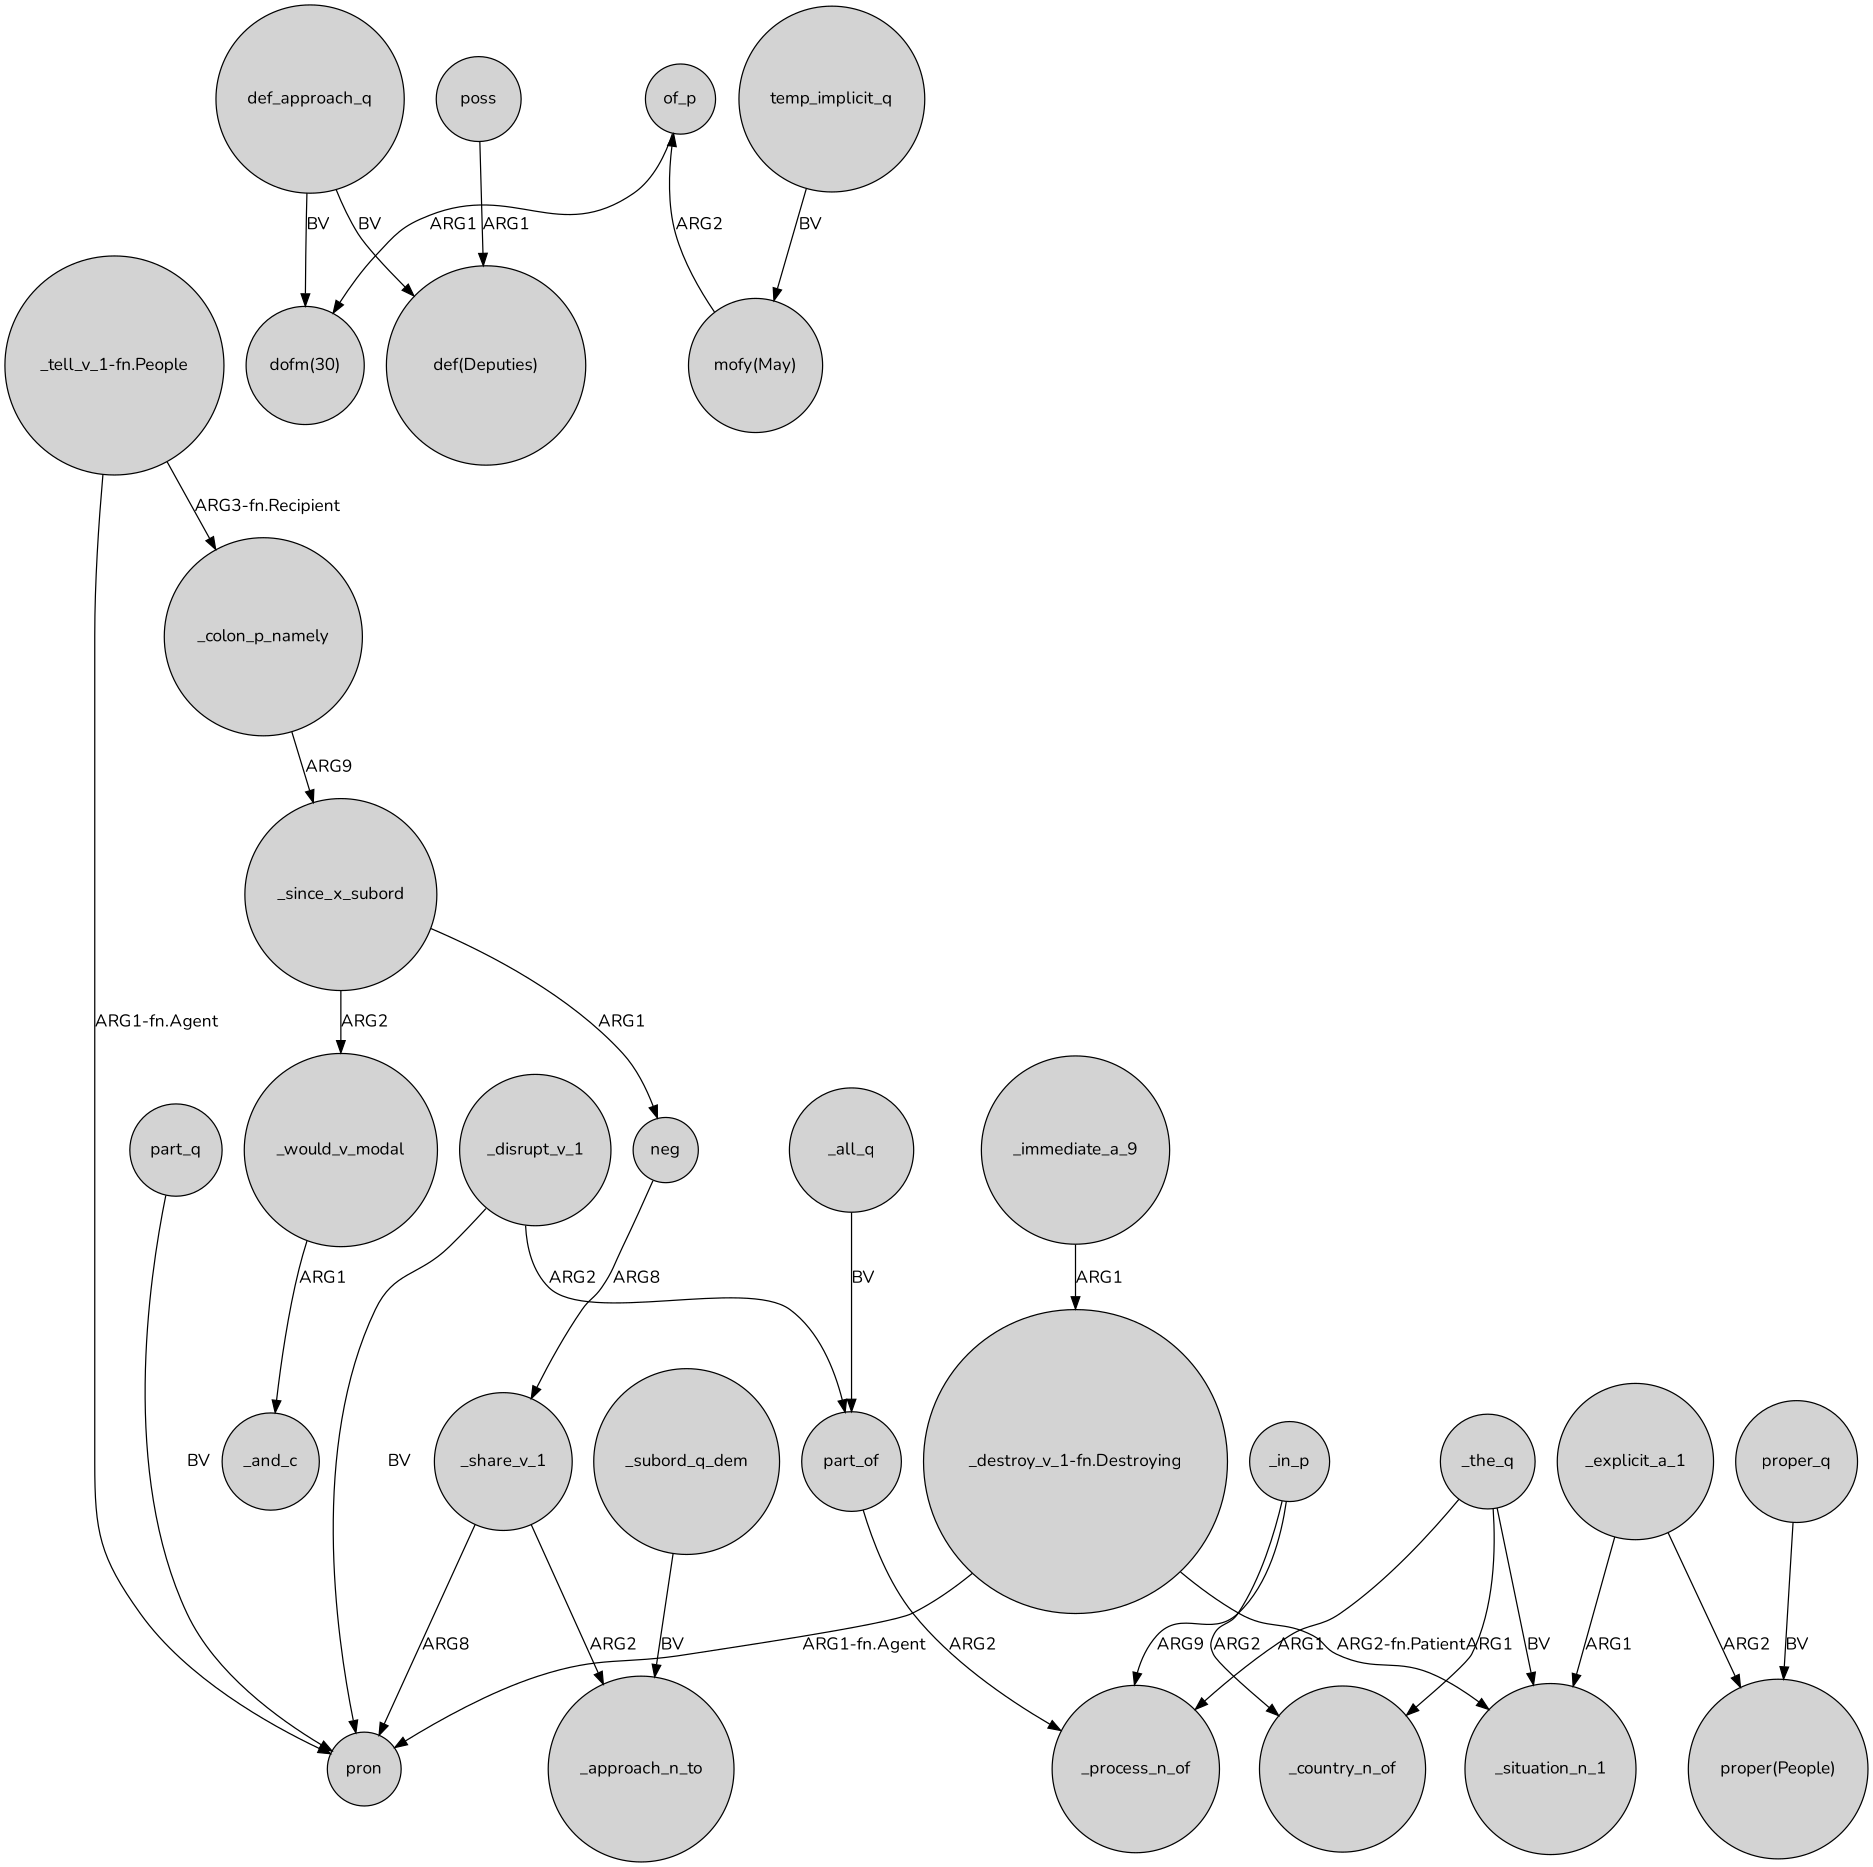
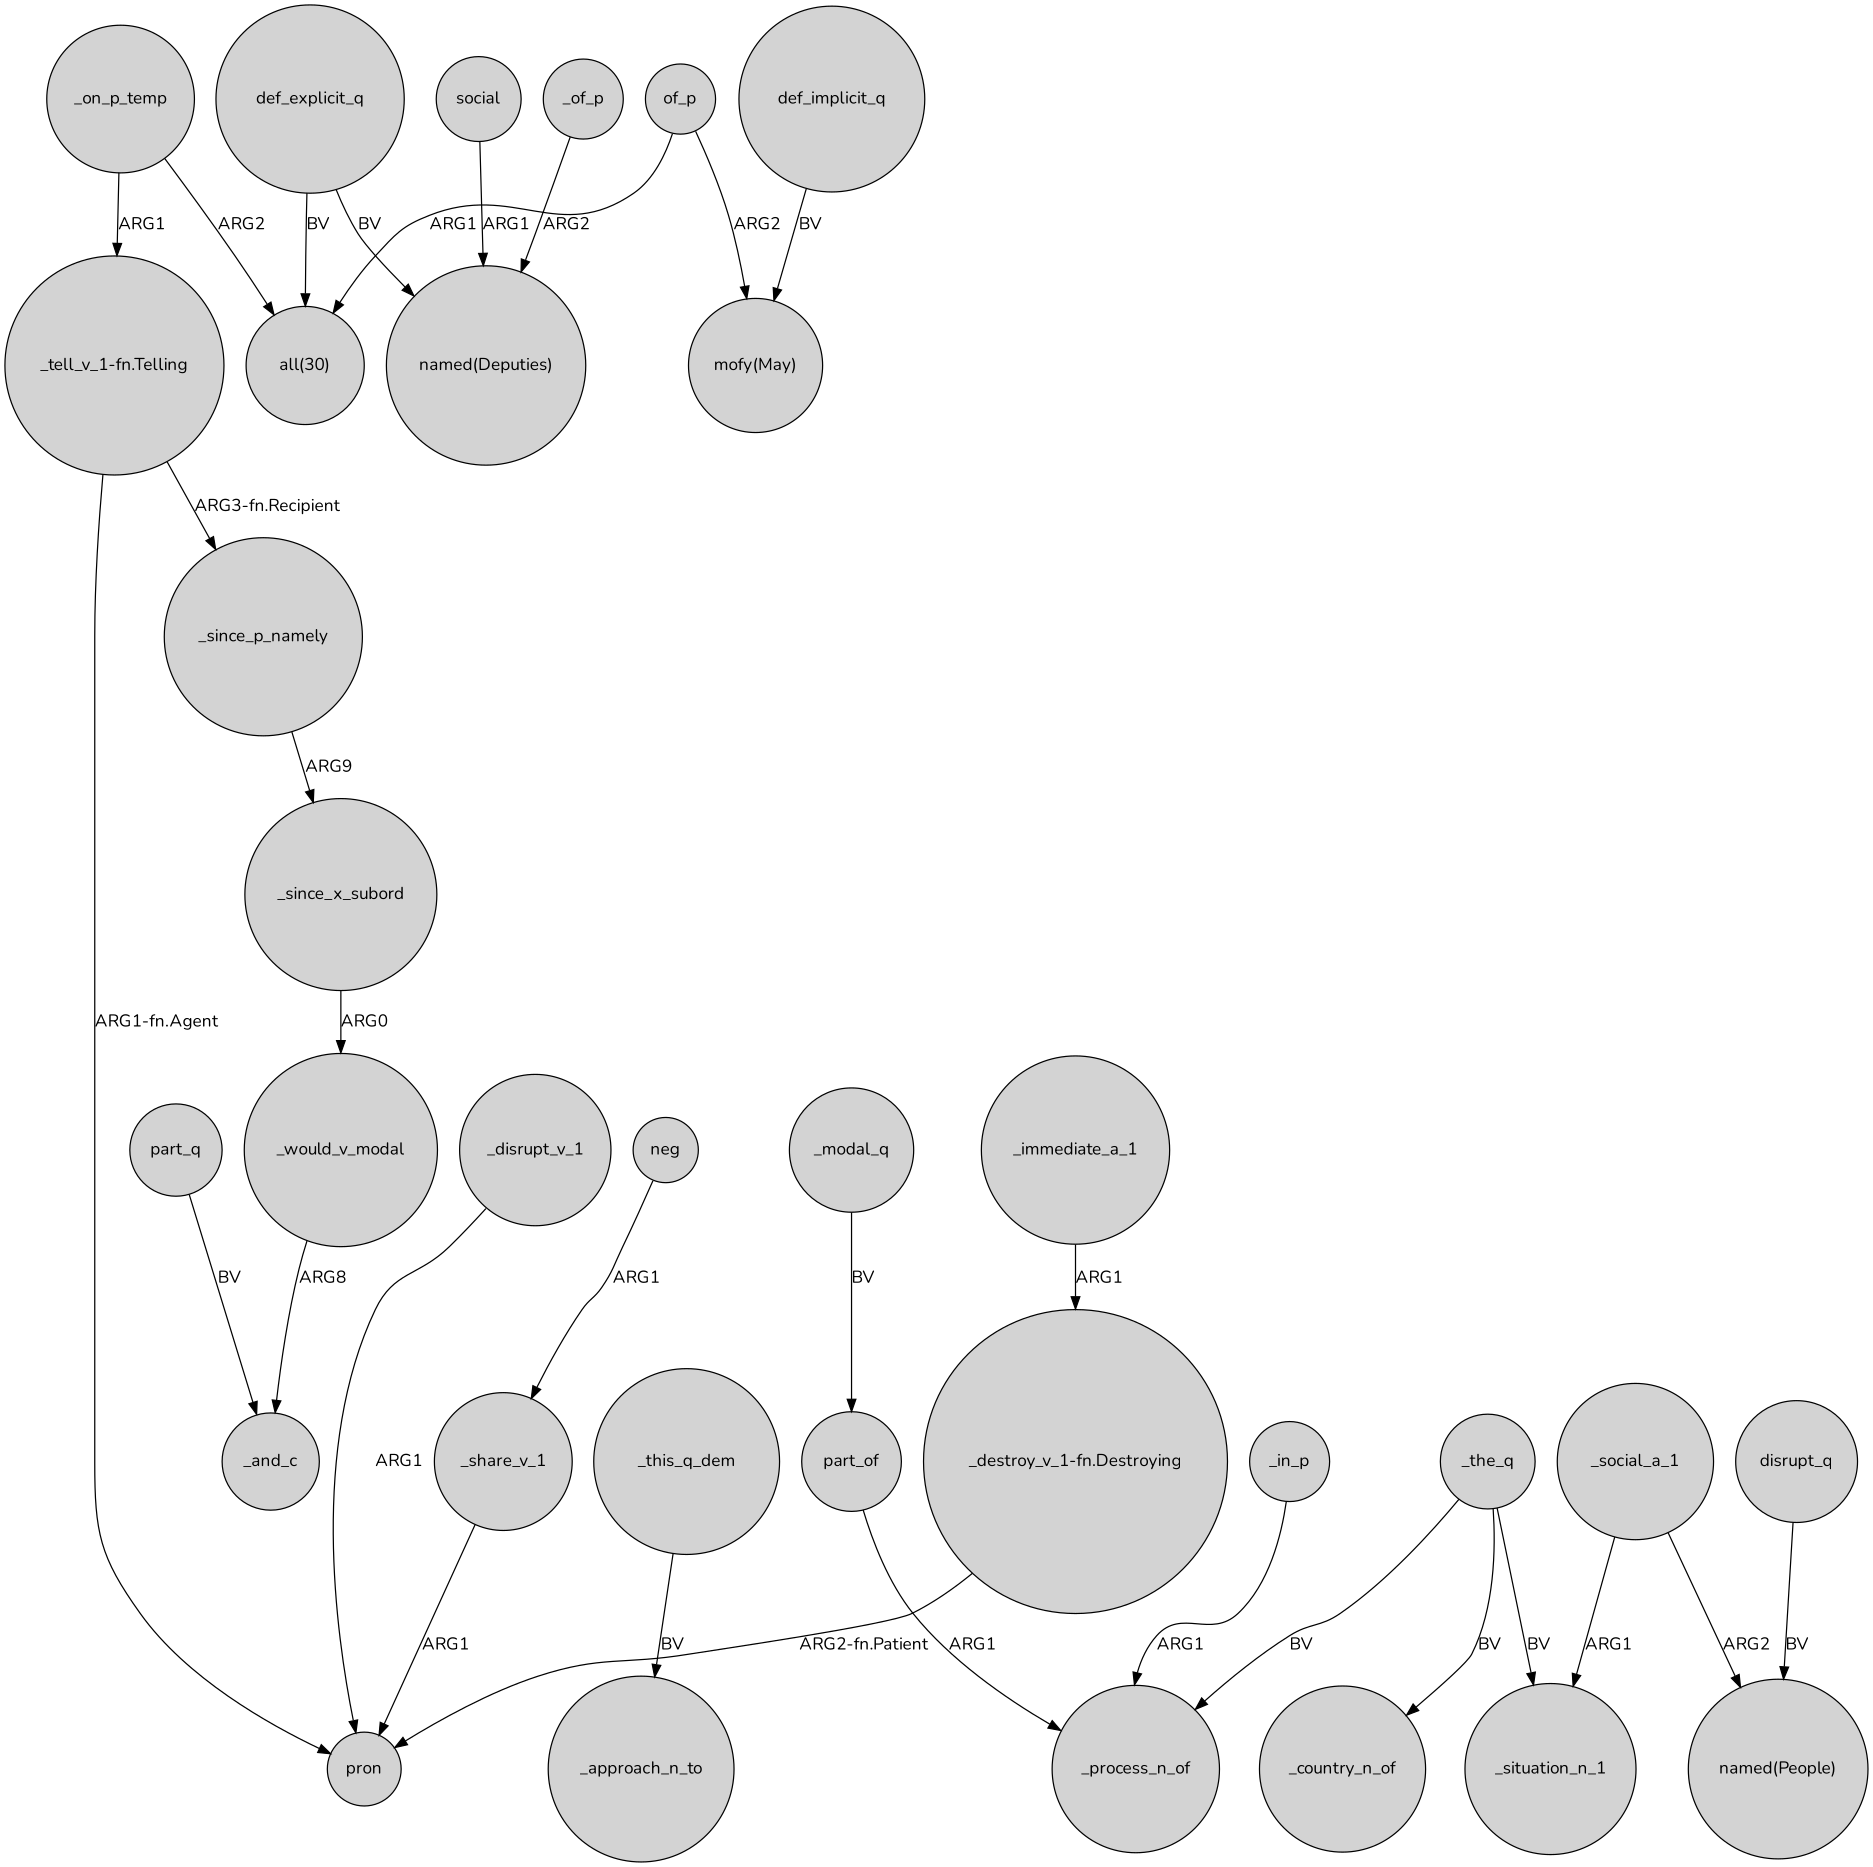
none -> (121, 99)
(310, 99) -> (310, 99)
(479, 99) -> (479, 99)
none -> (583, 99)
(832, 99) -> (832, 99)
(676, 234) -> (726, 207)
(114, 365) -> (114, 365)
(305, 365) -> (305, 365)
(486, 365) -> (486, 365)
(263, 637) -> (263, 637)
(559, 998) -> none
(365, 1022) -> (365, 1022)
(852, 1150) -> (852, 1150)
(1076, 1150) -> (1076, 1150)
(323, 1278) -> (323, 1278)
(637, 1278) -> (637, 1278)
(688, 1299) -> none
(399, 1462) -> (399, 1462)
(687, 1462) -> (687, 1462)
(1635, 1462) -> (1635, 1462)
(1797, 1462) -> (1797, 1462)
(153, 1501) -> (221, 1298)
(565, 1599) -> none
(1215, 1632) -> none
(446, 1645) -> (446, 1645)
(864, 1645) -> (864, 1645)
(973, 1645) -> (973, 1645)
(1181, 1645) -> (1181, 1645)
(1301, 1645) -> (1301, 1645)
(1490, 1645) -> (1490, 1645)
(1326, 1646) -> none
(1778, 1769) -> (1778, 1769)
